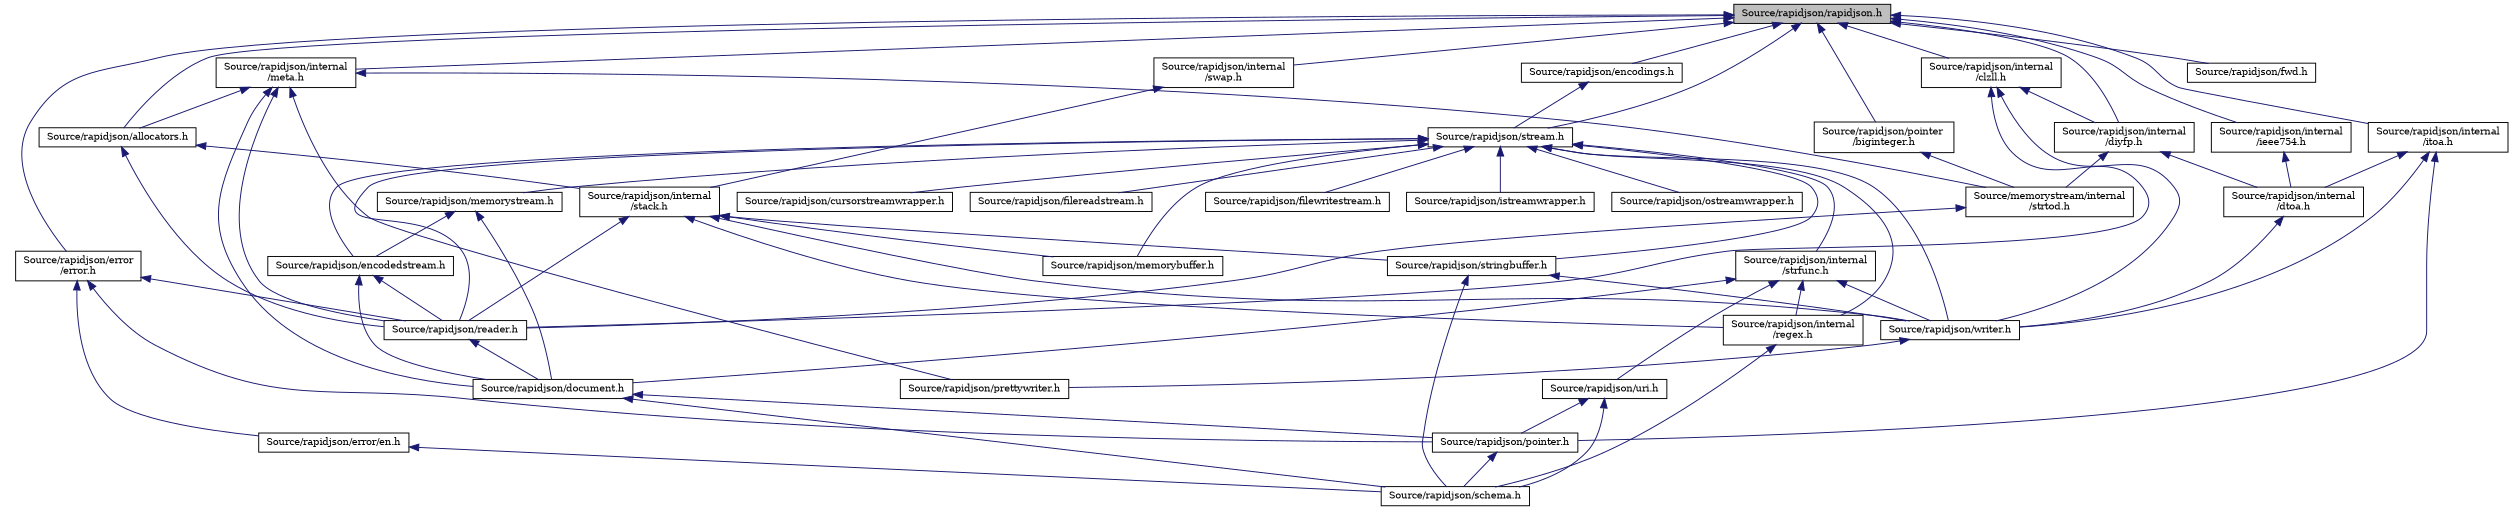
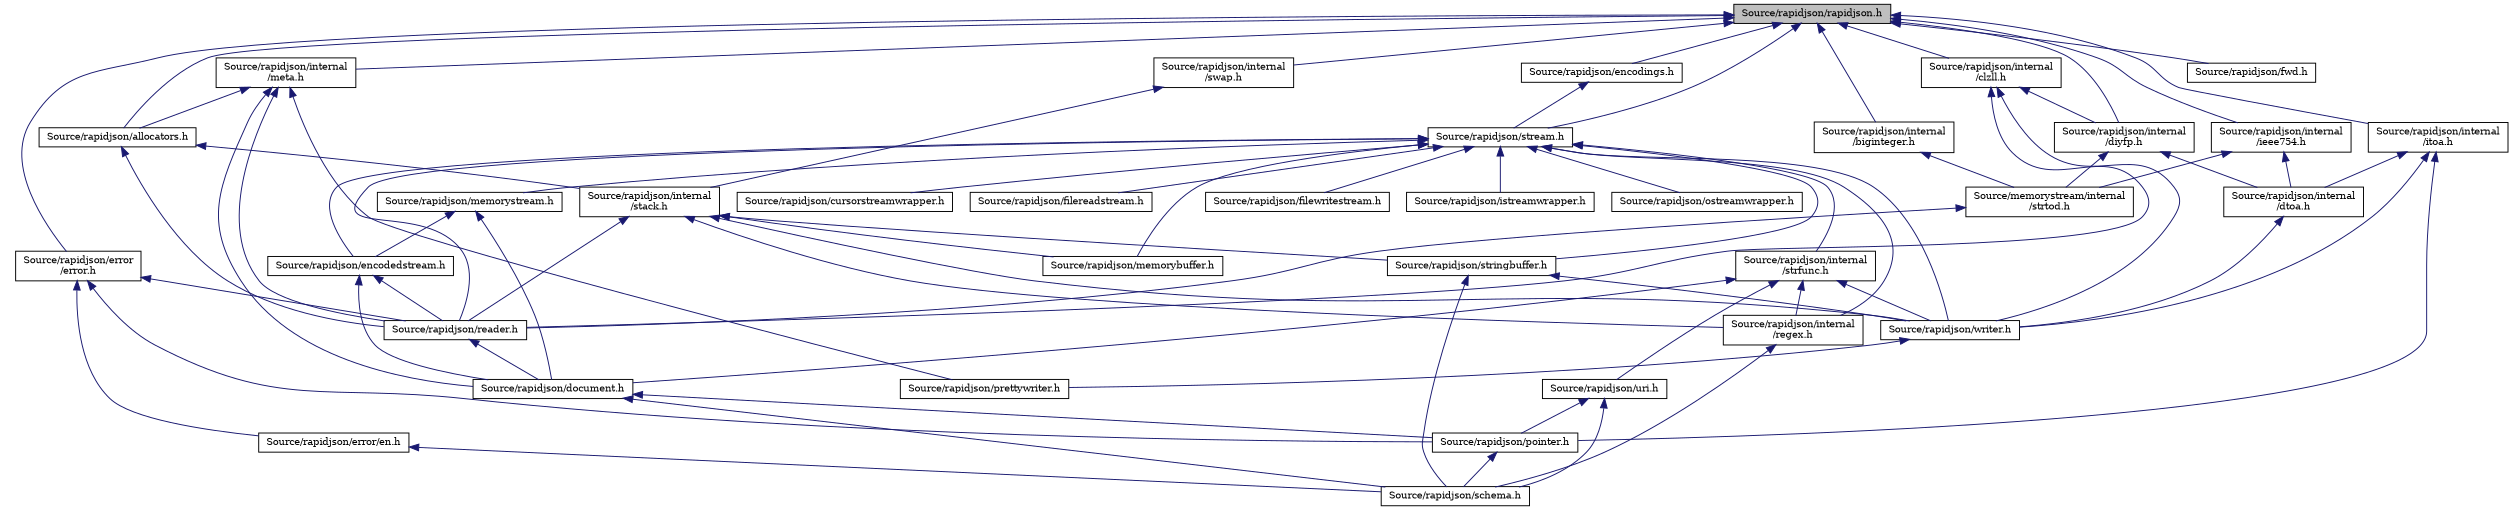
(1179, 92) -> (2167, 169)
(1884, 137) -> (1884, 137)
